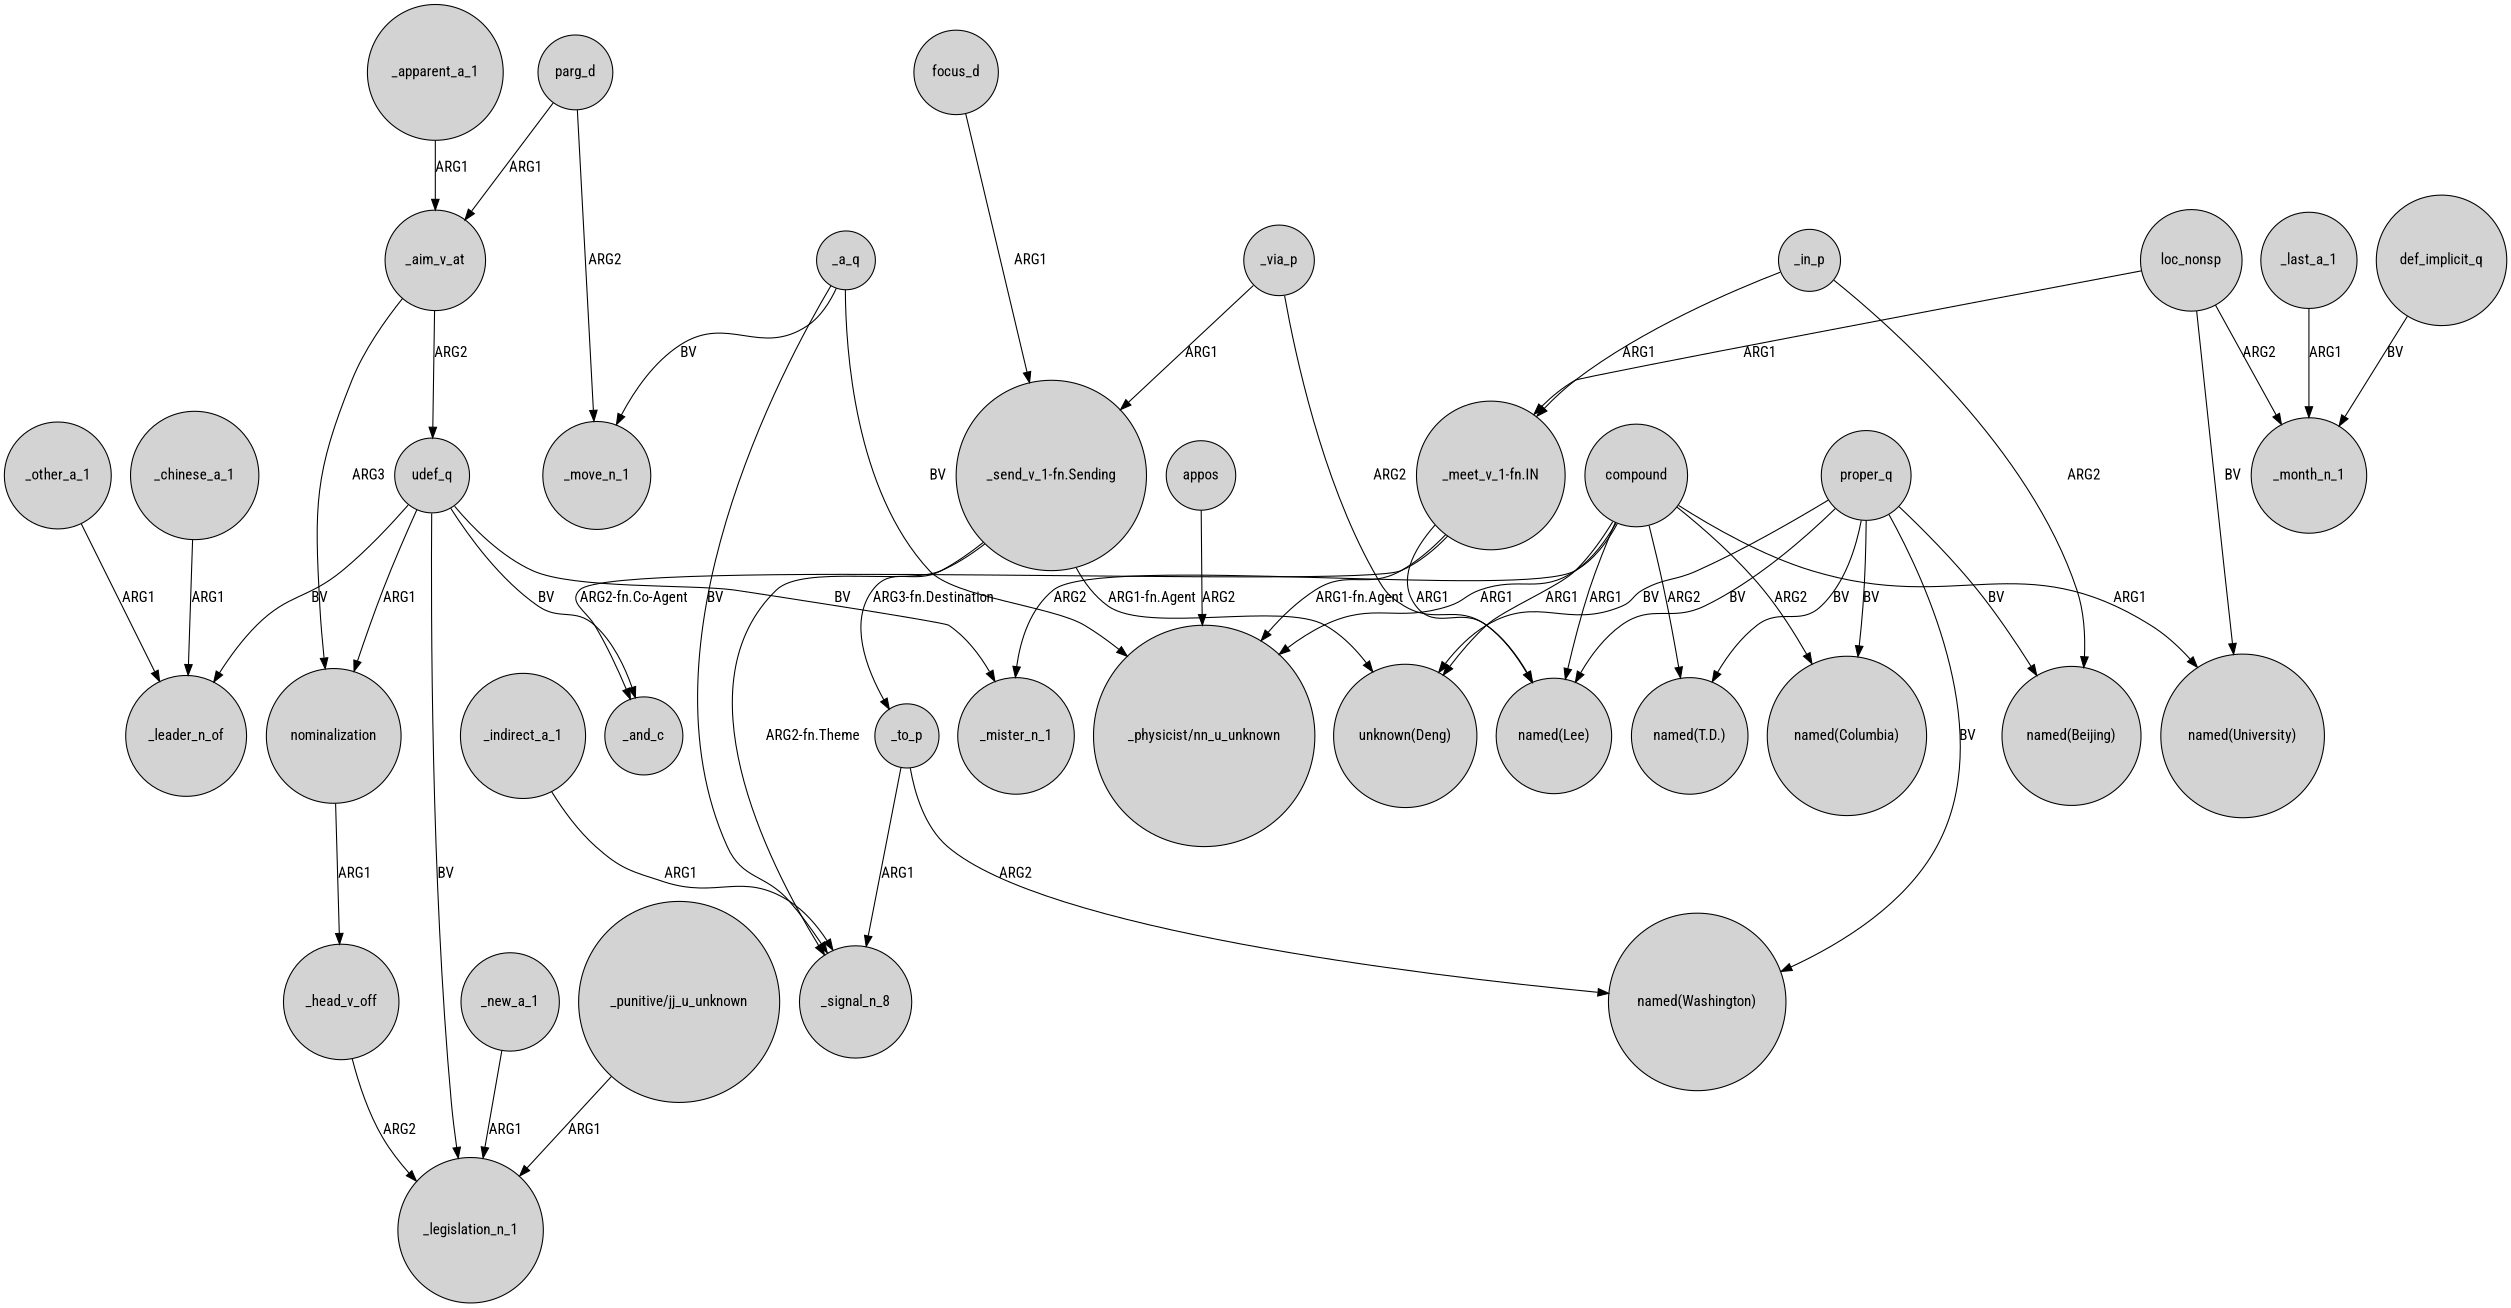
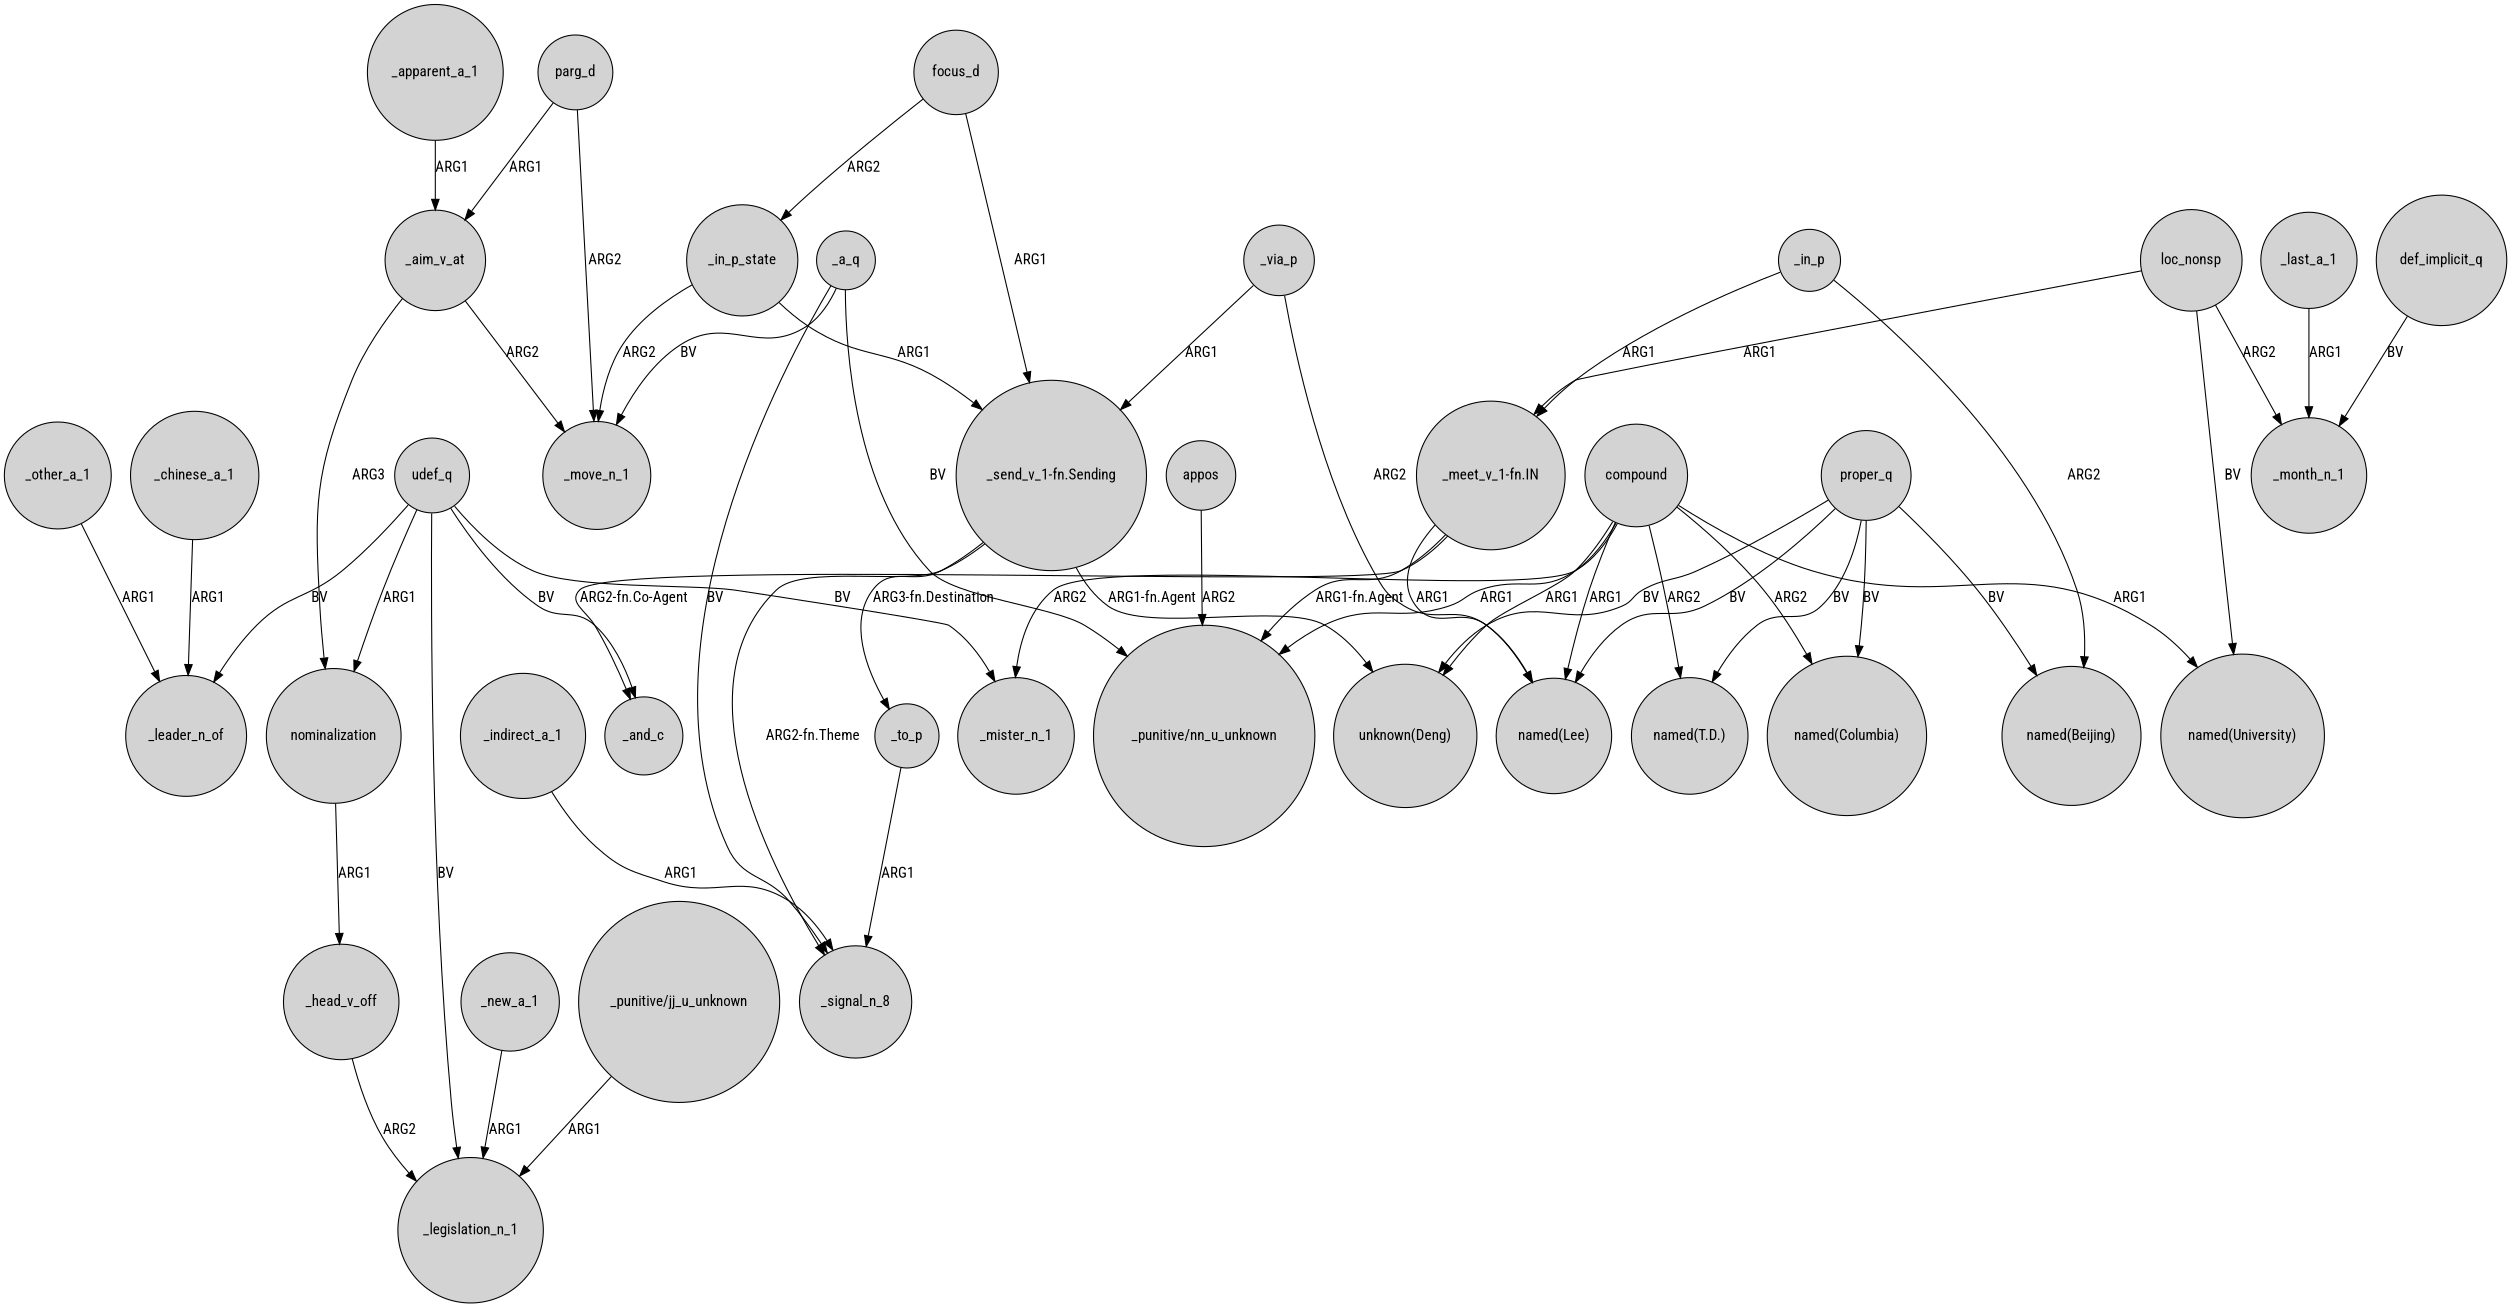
none -> (742, 260)
(434, 369) -> (512, 362)
(1204, 736) -> (1204, 736)
(1697, 1002) -> none
